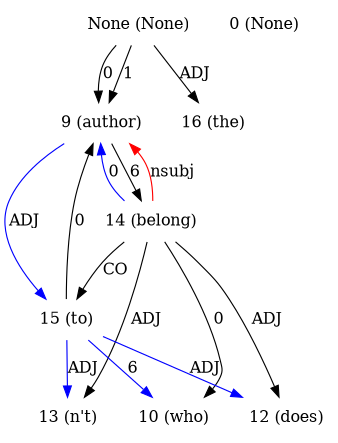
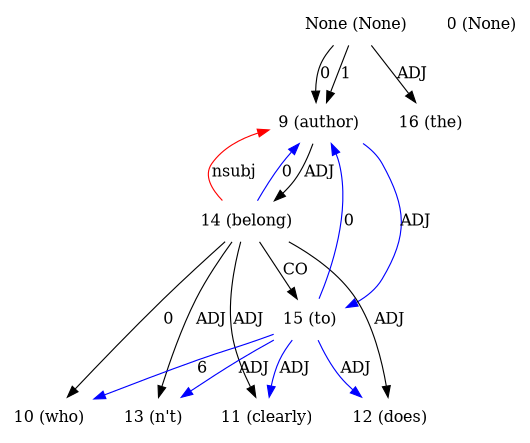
(136, 172) -> (320, 172)
(71, 226) -> (340, 228)
none -> (267, 418)
